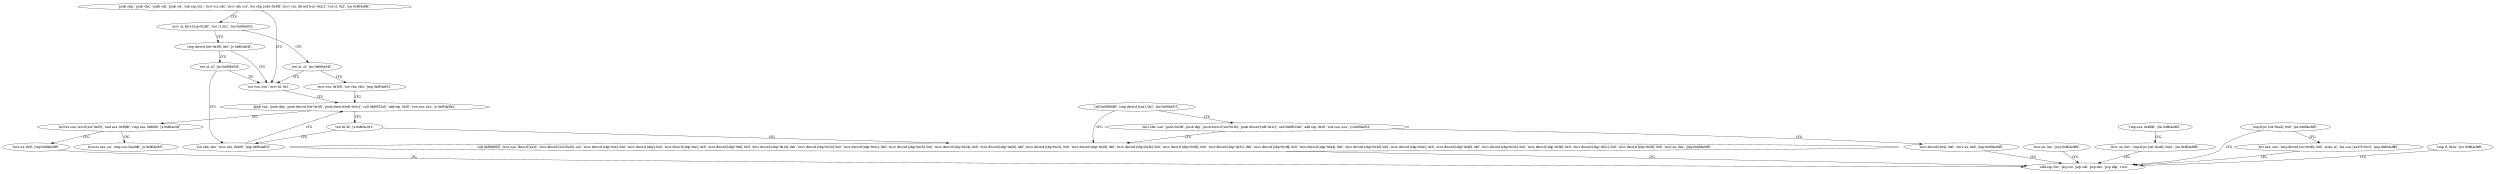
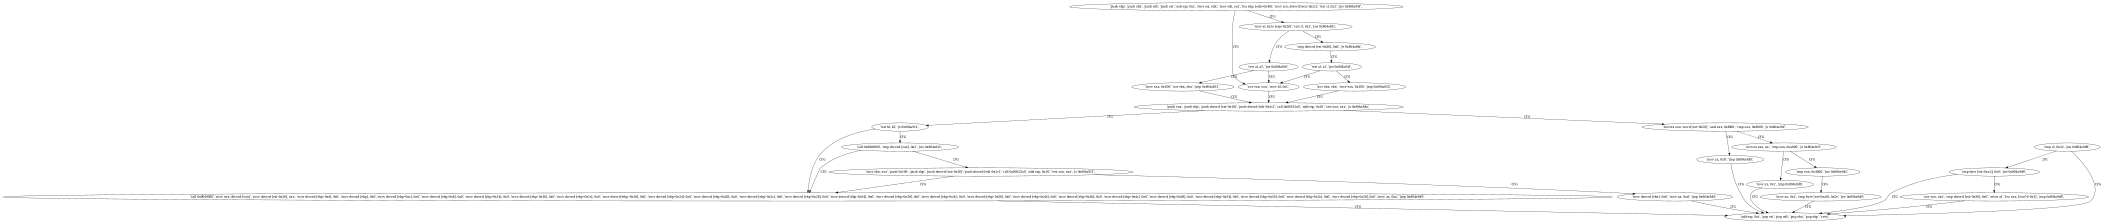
(251, 62) -> none
(297, 137) -> (900, 136)
none -> (1802, 159)
none -> (2032, 159)
none -> (1782, 165)
